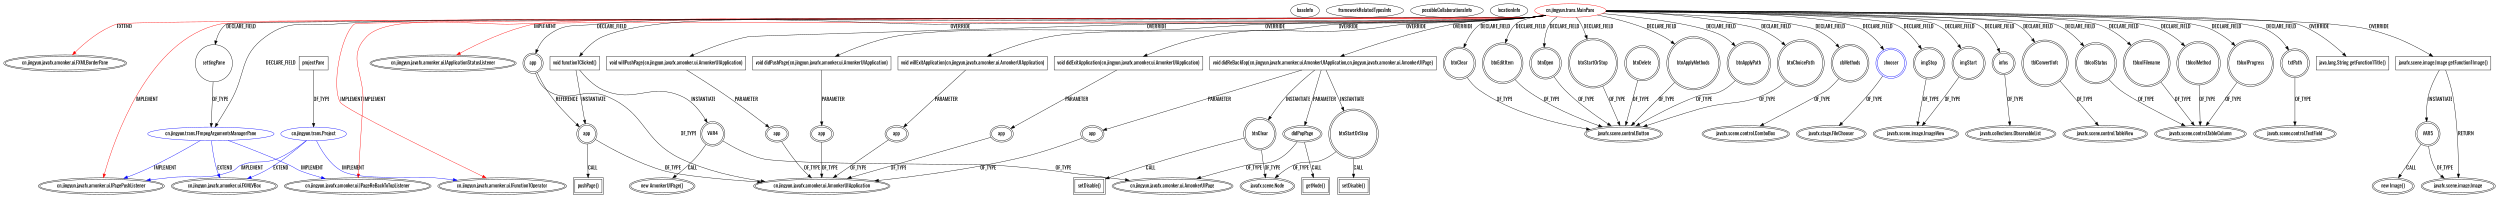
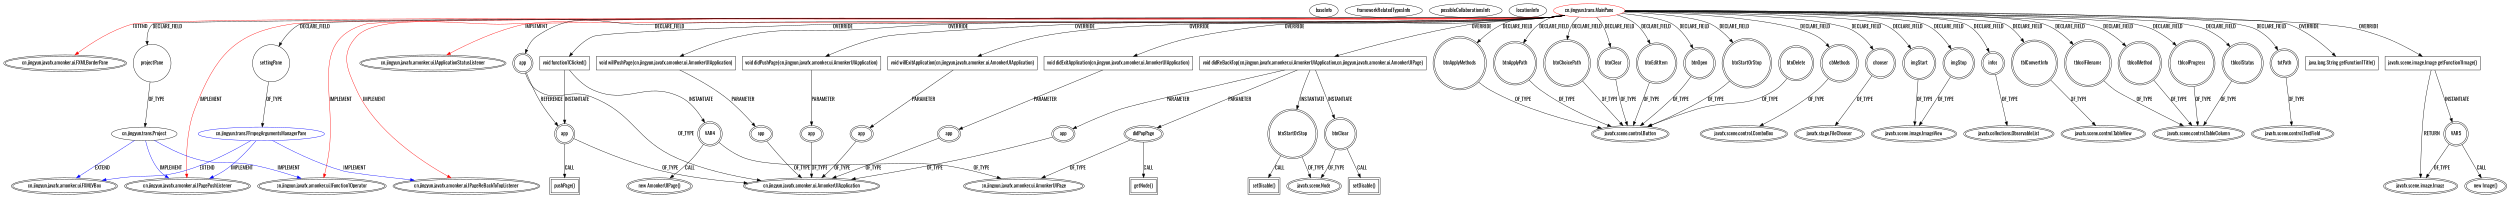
(854, 20) -> (850, 18)
(314, 63) -> (152, 63)
(1891, 63) -> (1881, 63)
(314, 134) -> (144, 134)
